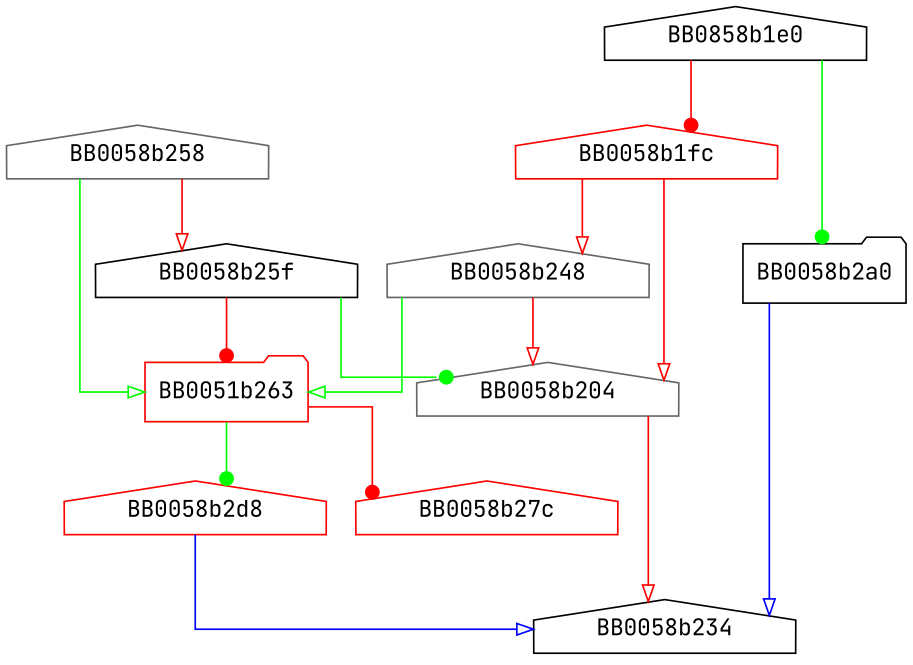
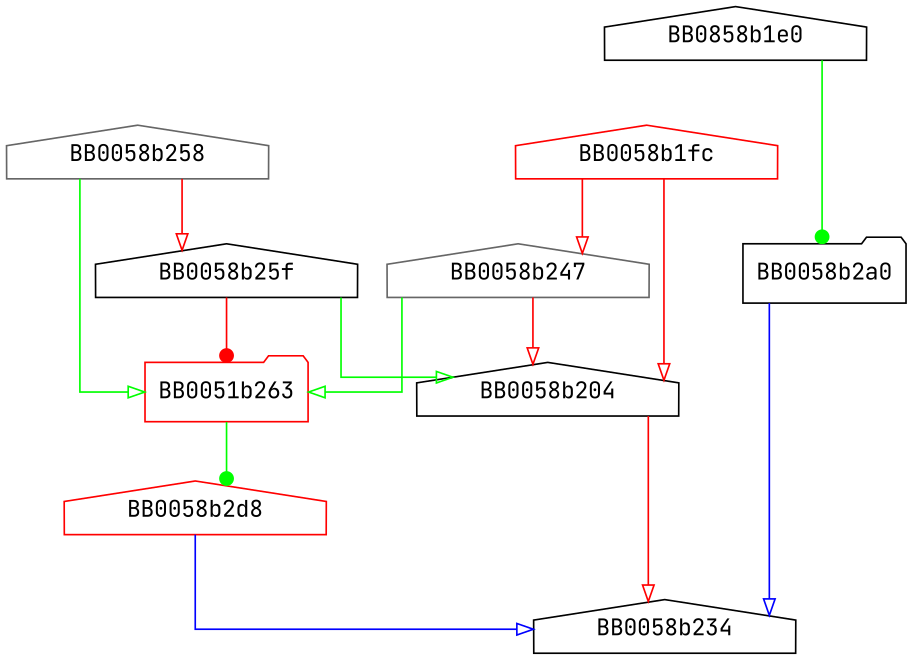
(691, 89) -> none
(518, 273) -> (518, 273)
(349, 377) -> (349, 377)
(548, 392) -> (548, 392)
(487, 511) -> none
